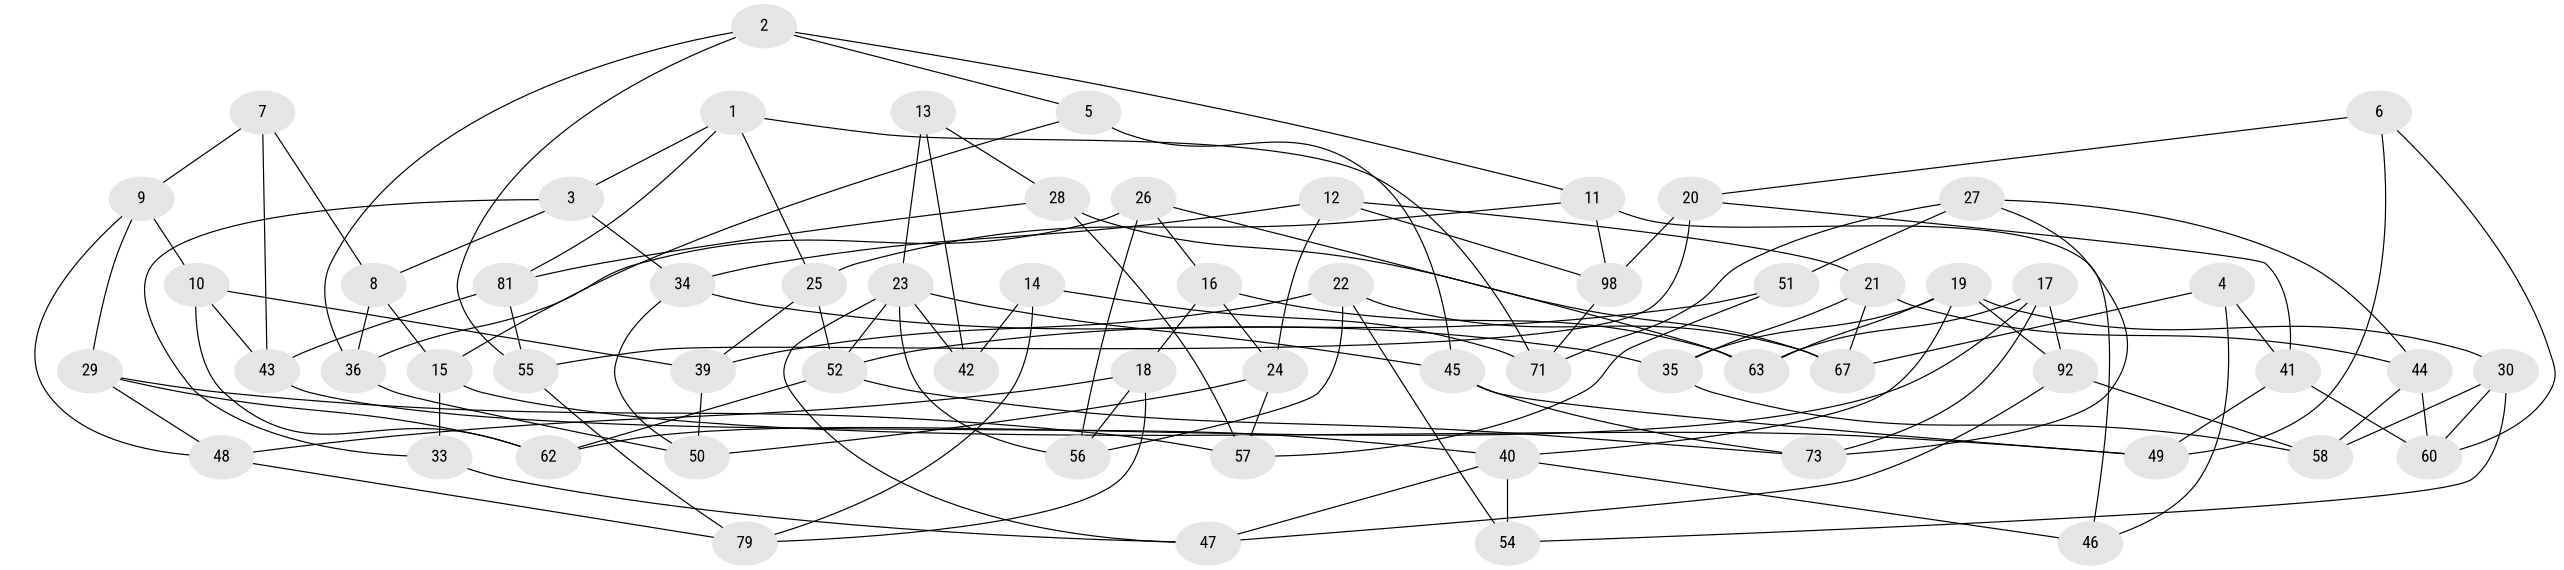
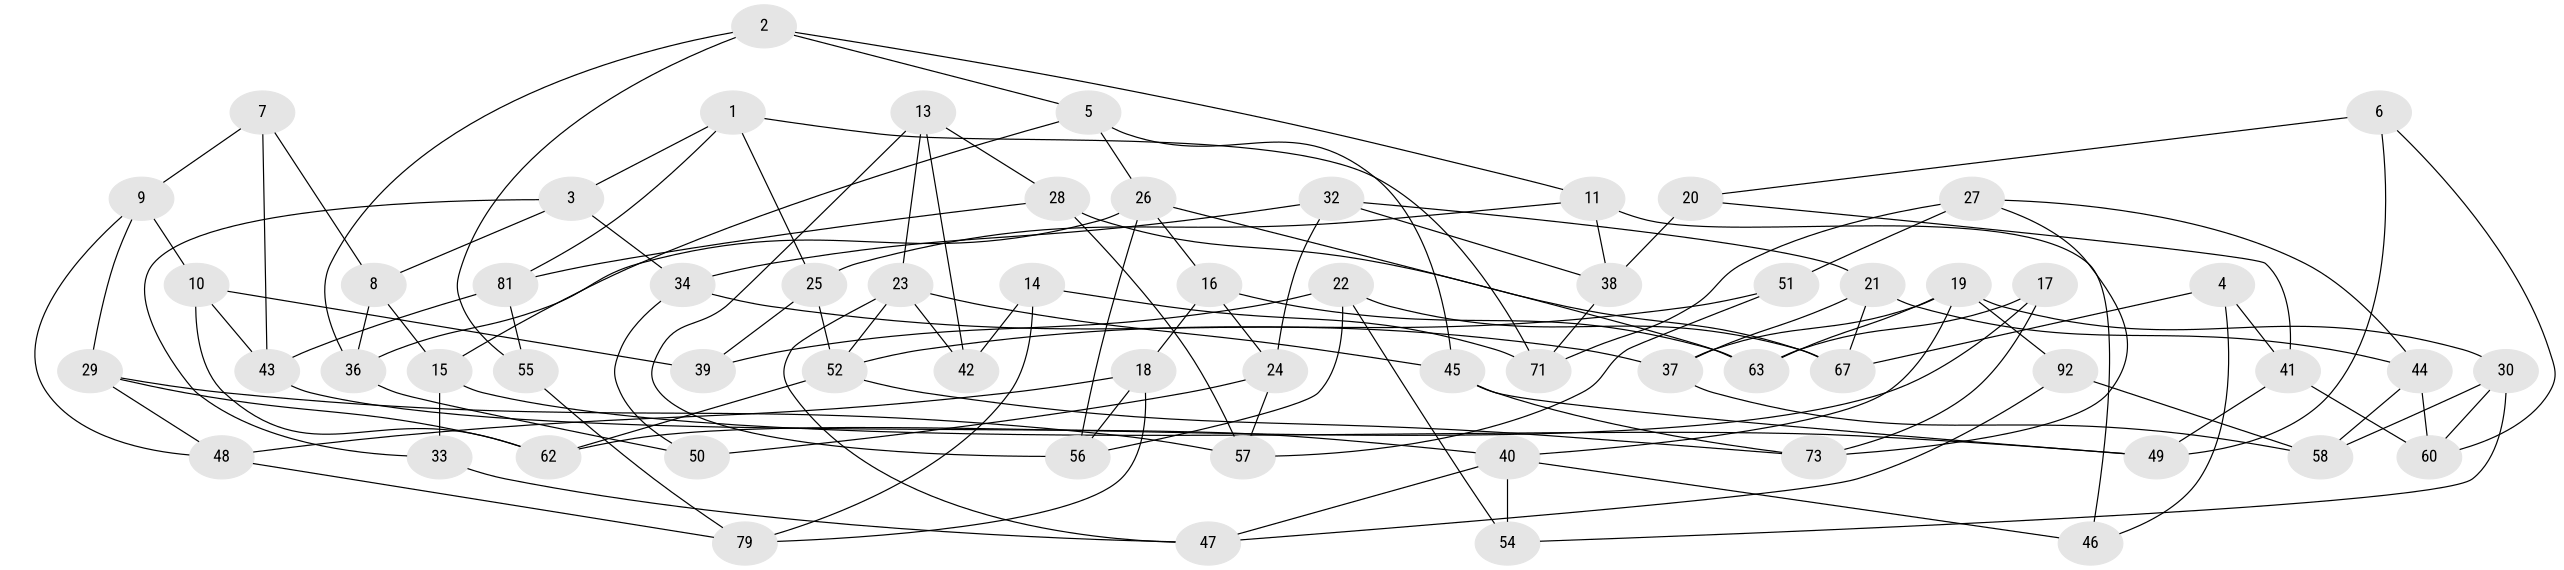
none -> (1116, 156)
(1332, 199) -> (1332, 199)
(1609, 285) -> (1609, 285)
(2055, 328) -> none
(1124, 349) -> none
(1670, 371) -> (1670, 371)
(701, 404) -> none
(941, 409) -> (667, 398)
